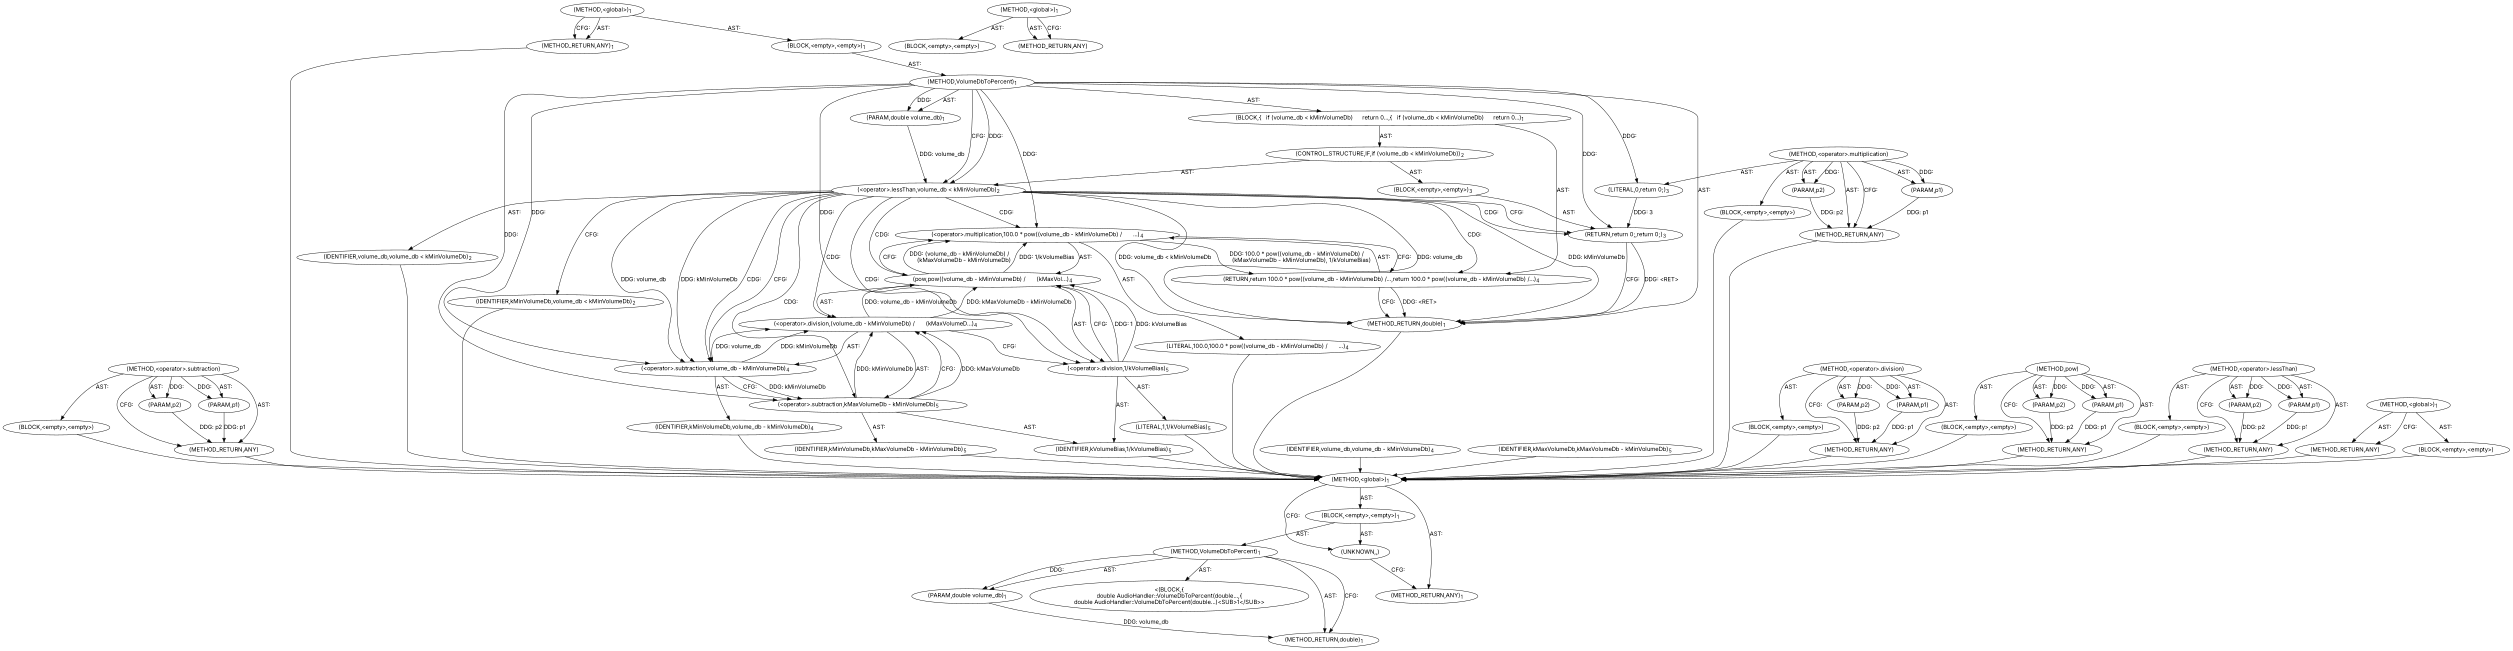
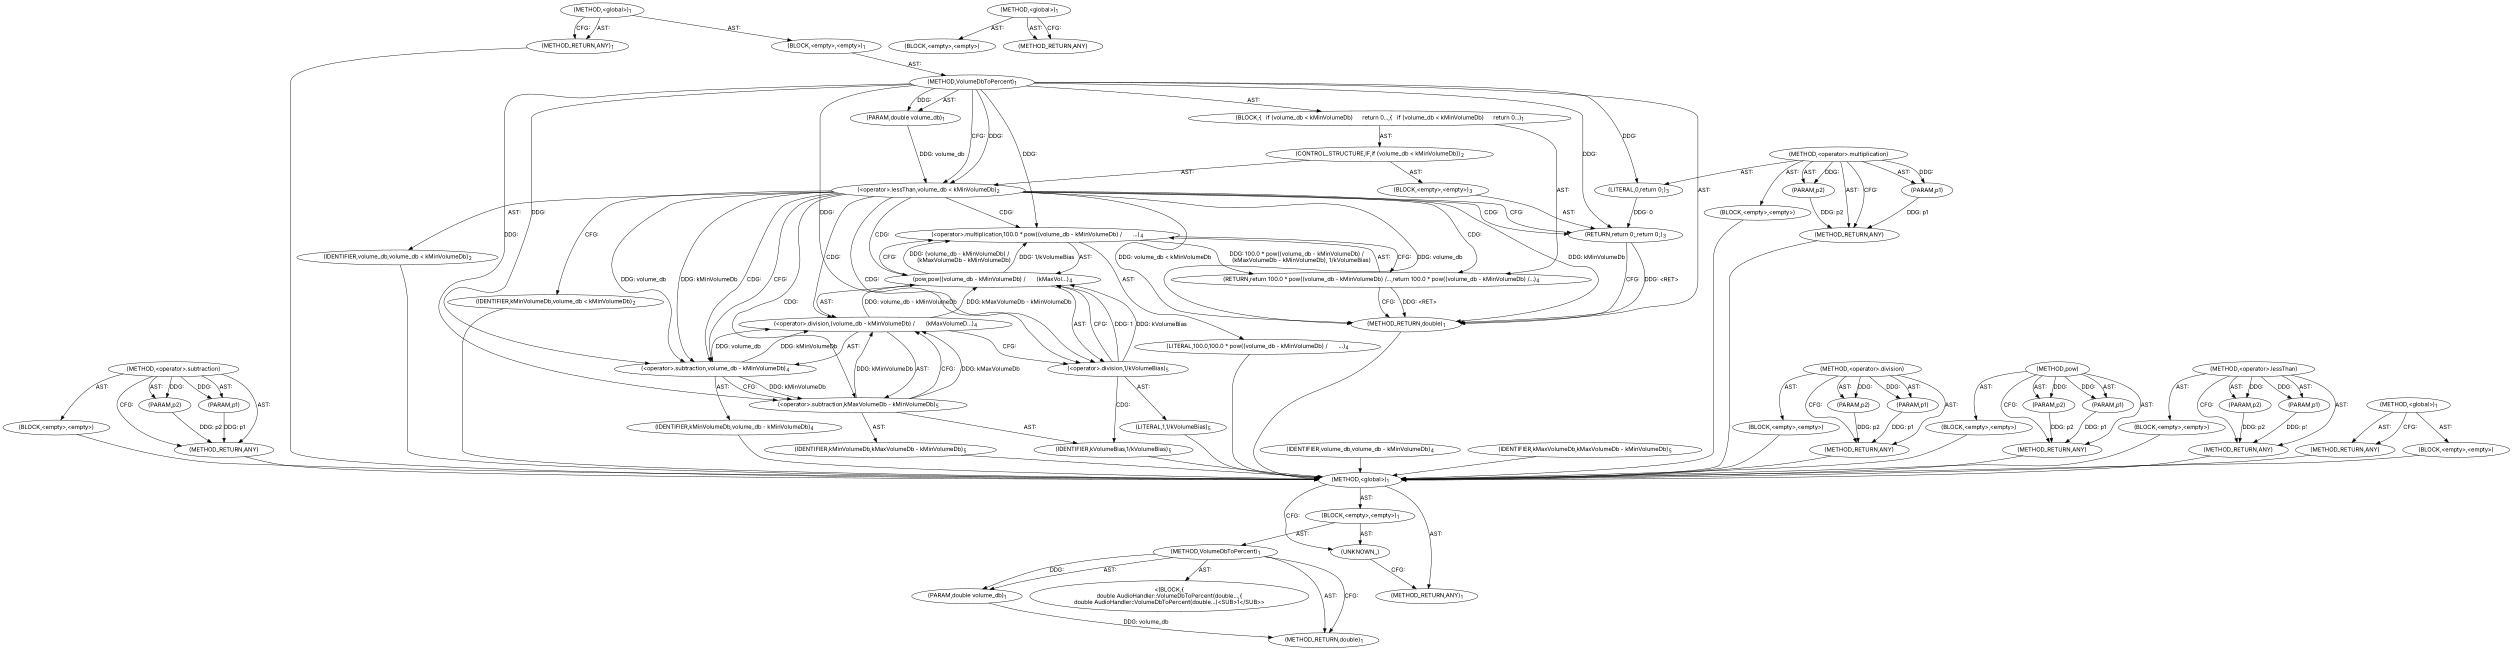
(1643, 213) -> (1643, 213)
(1123, 405) -> (1124, 405)
